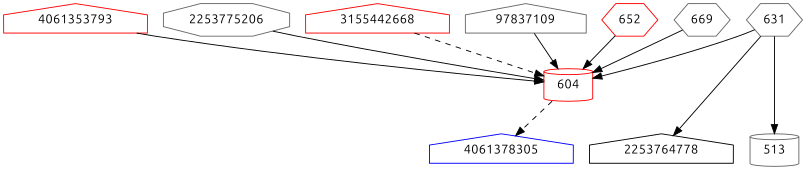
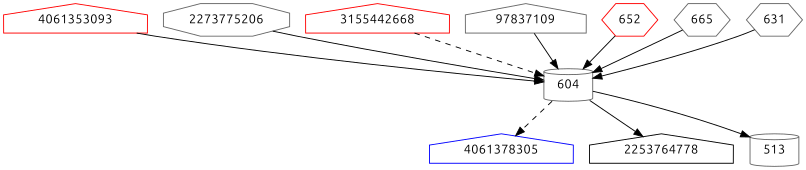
(76, 20) -> (76, 20)
(227, 20) -> (227, 20)
(702, 20) -> (702, 20)
(774, 80) -> (668, 110)
(720, 82) -> (613, 116)
(568, 85) -> (568, 85)
